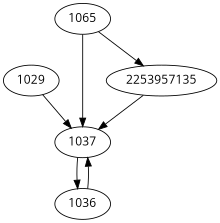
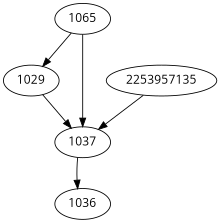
(118, 46) -> (60, 46)
(88, 178) -> none
